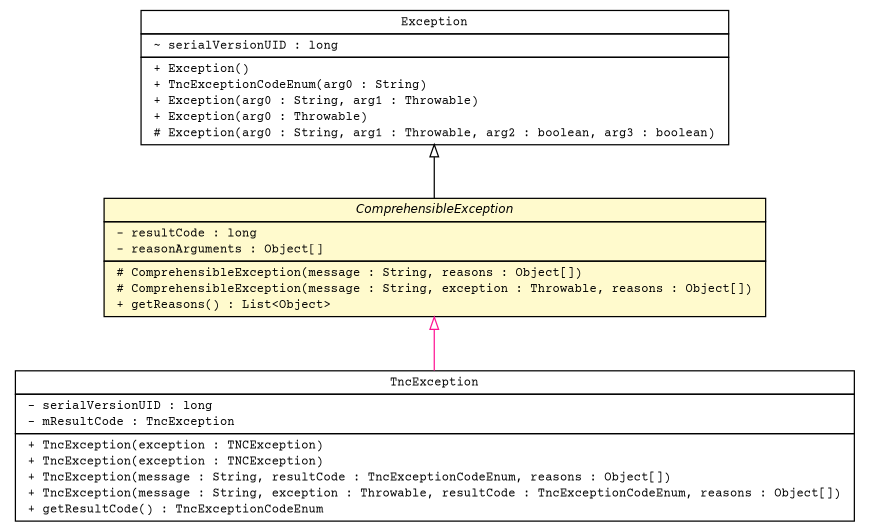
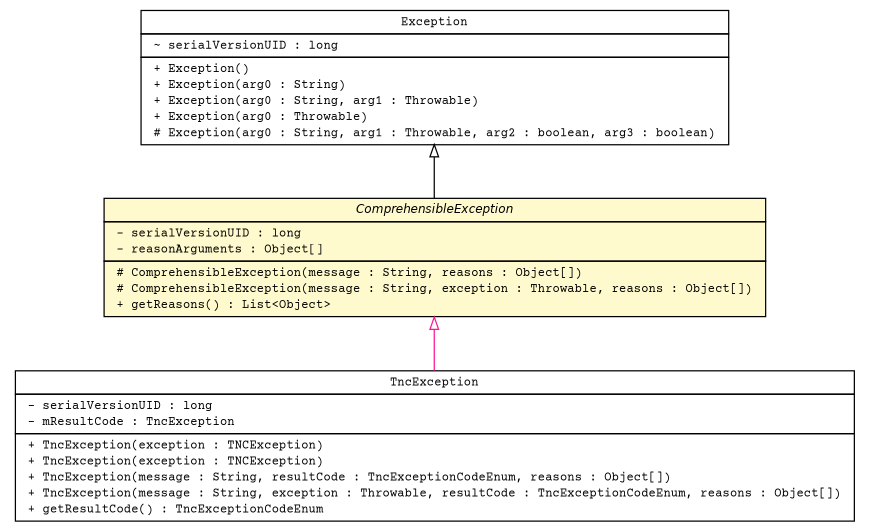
(291, 84) -> (250, 84)
(187, 233) -> (209, 233)
